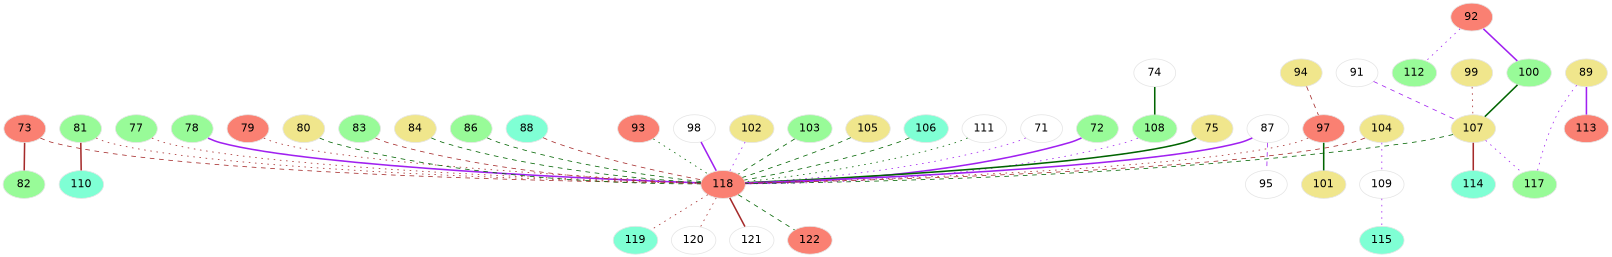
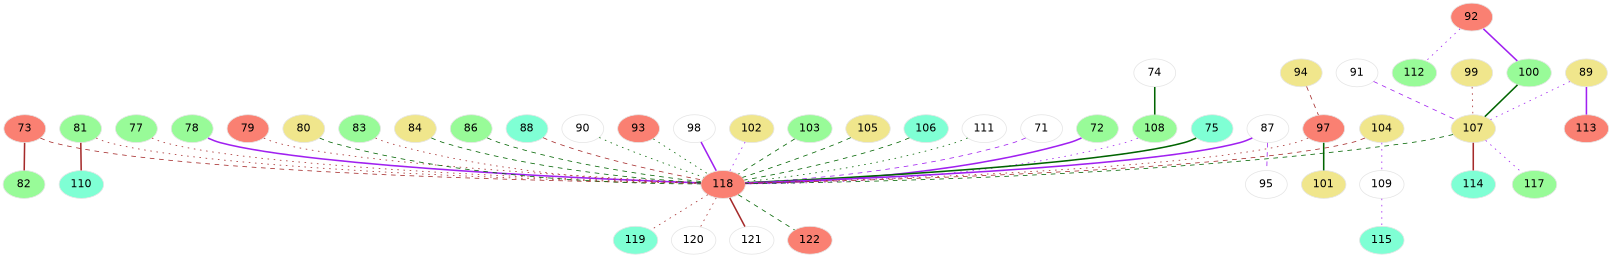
(1552, 125) -> (1530, 101)
none -> (583, 129)
(1212, 129) -> (1212, 129)
(488, 164) -> (488, 164)
(887, 169) -> (887, 169)
